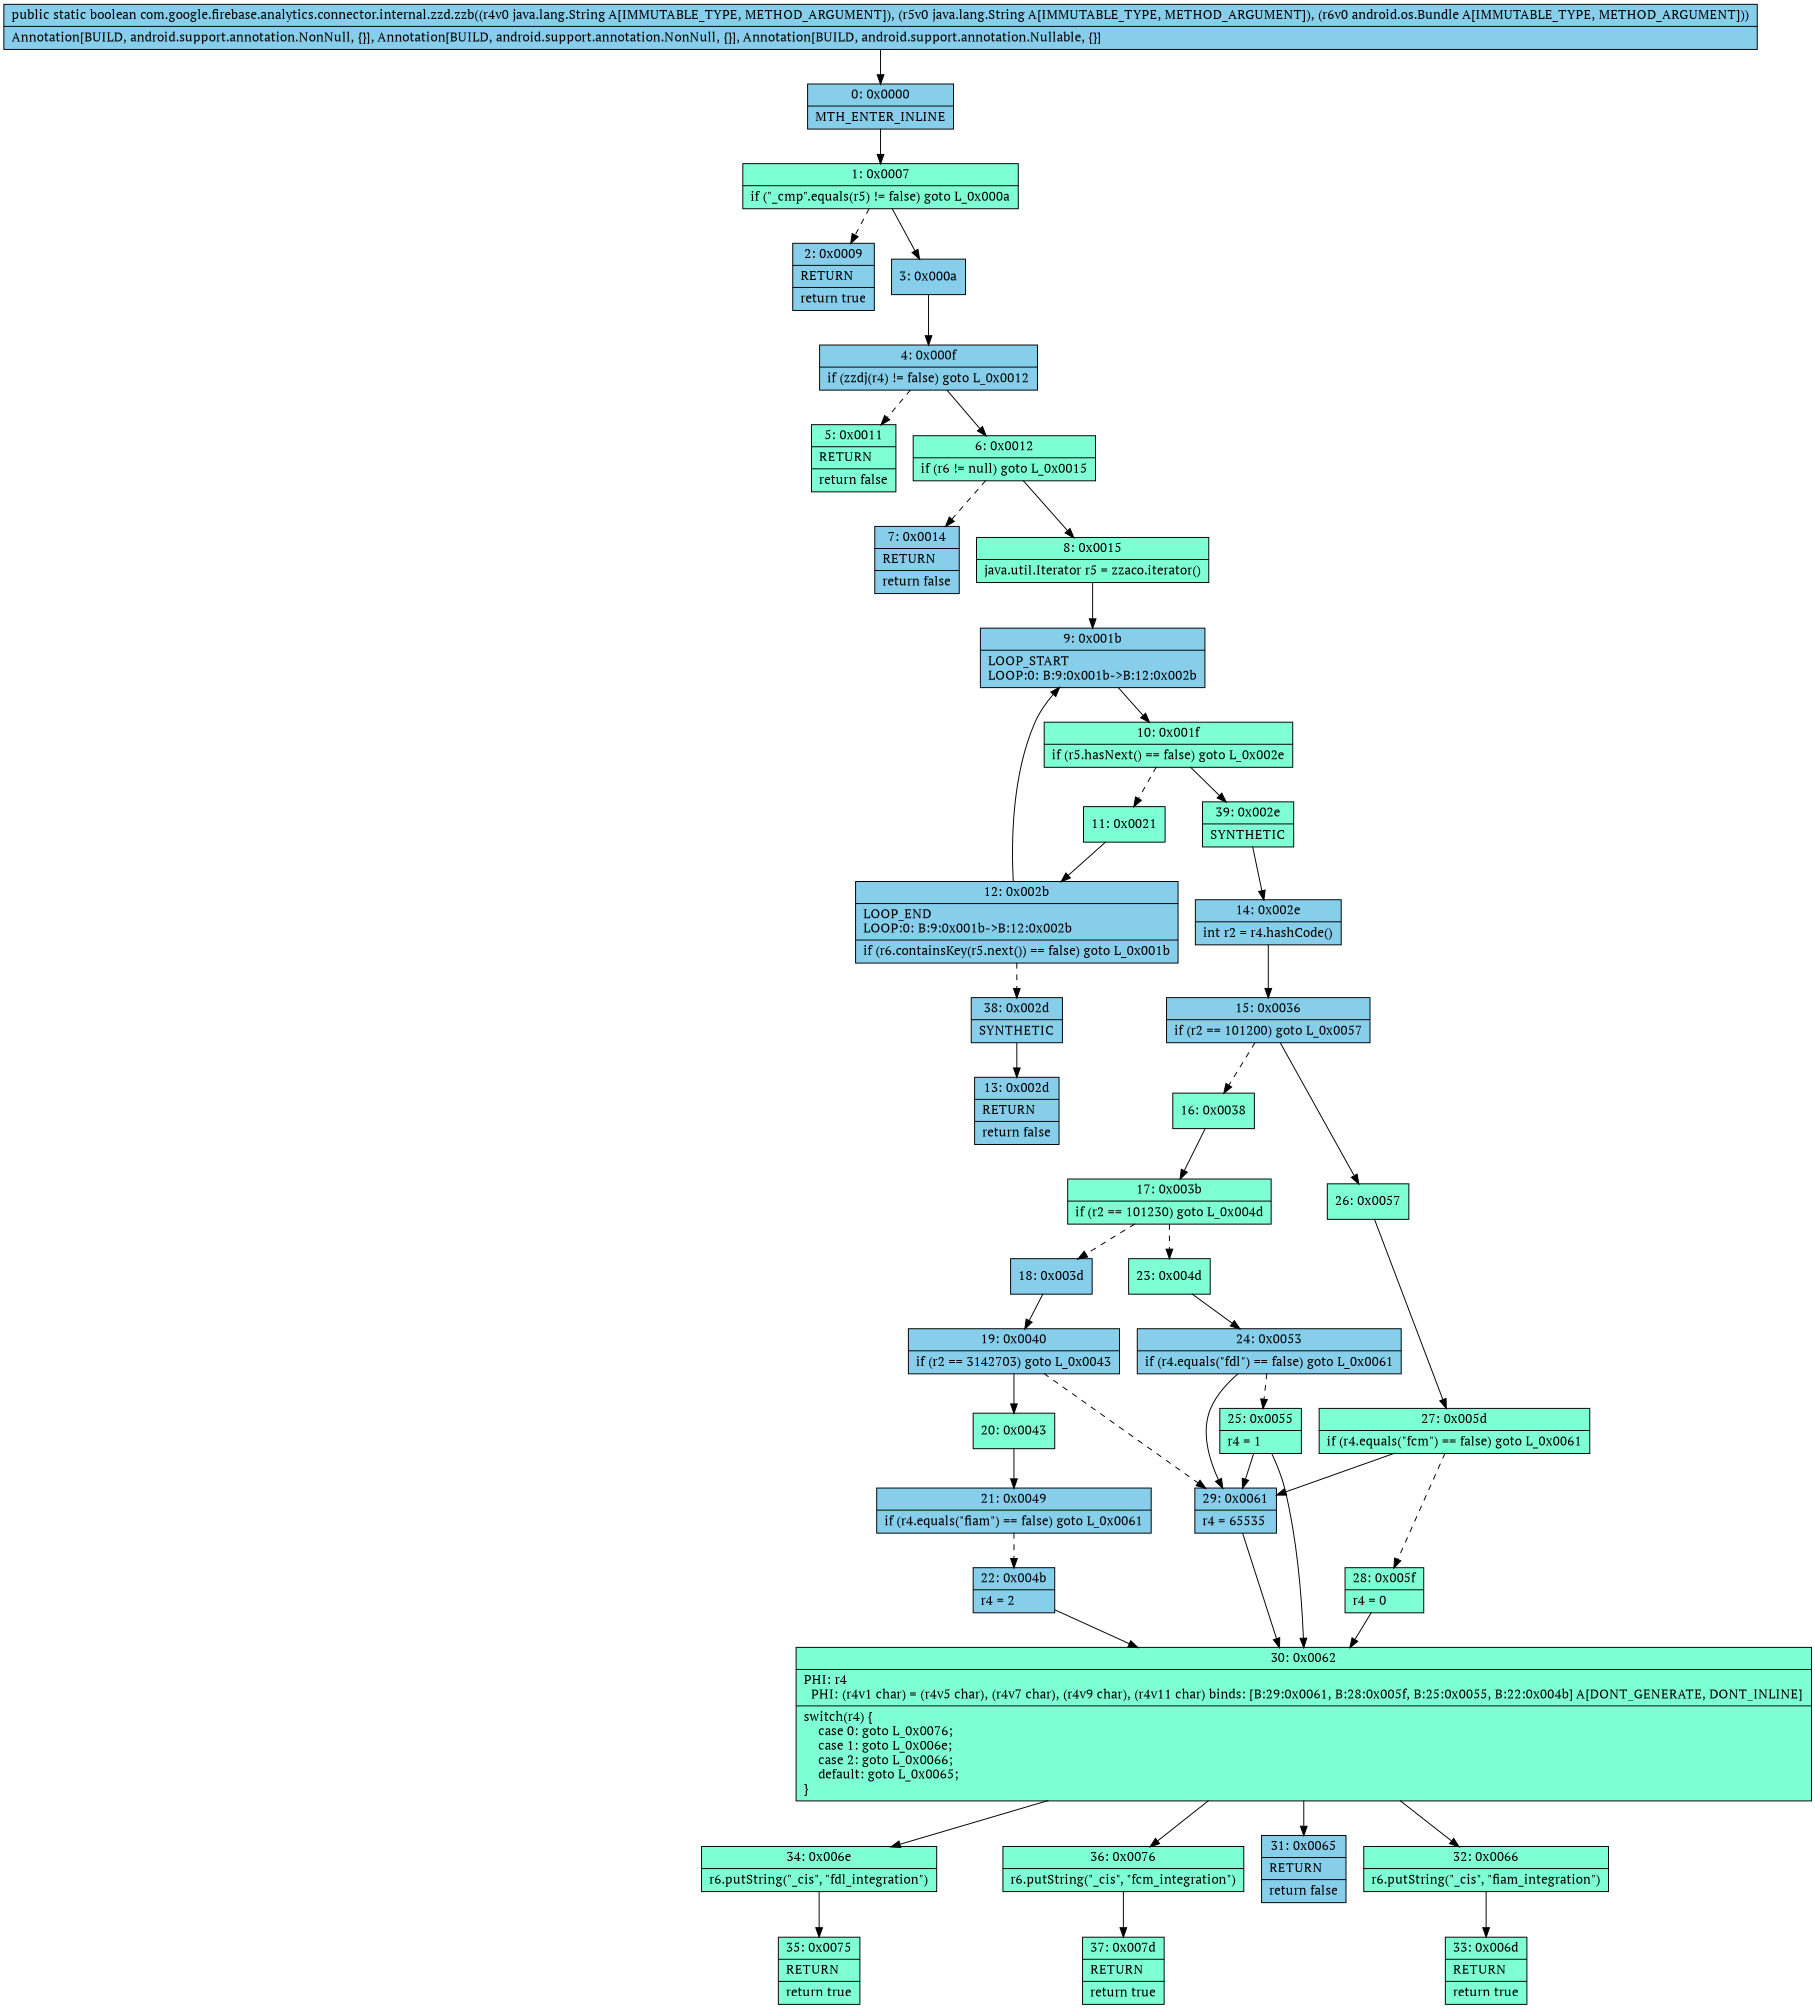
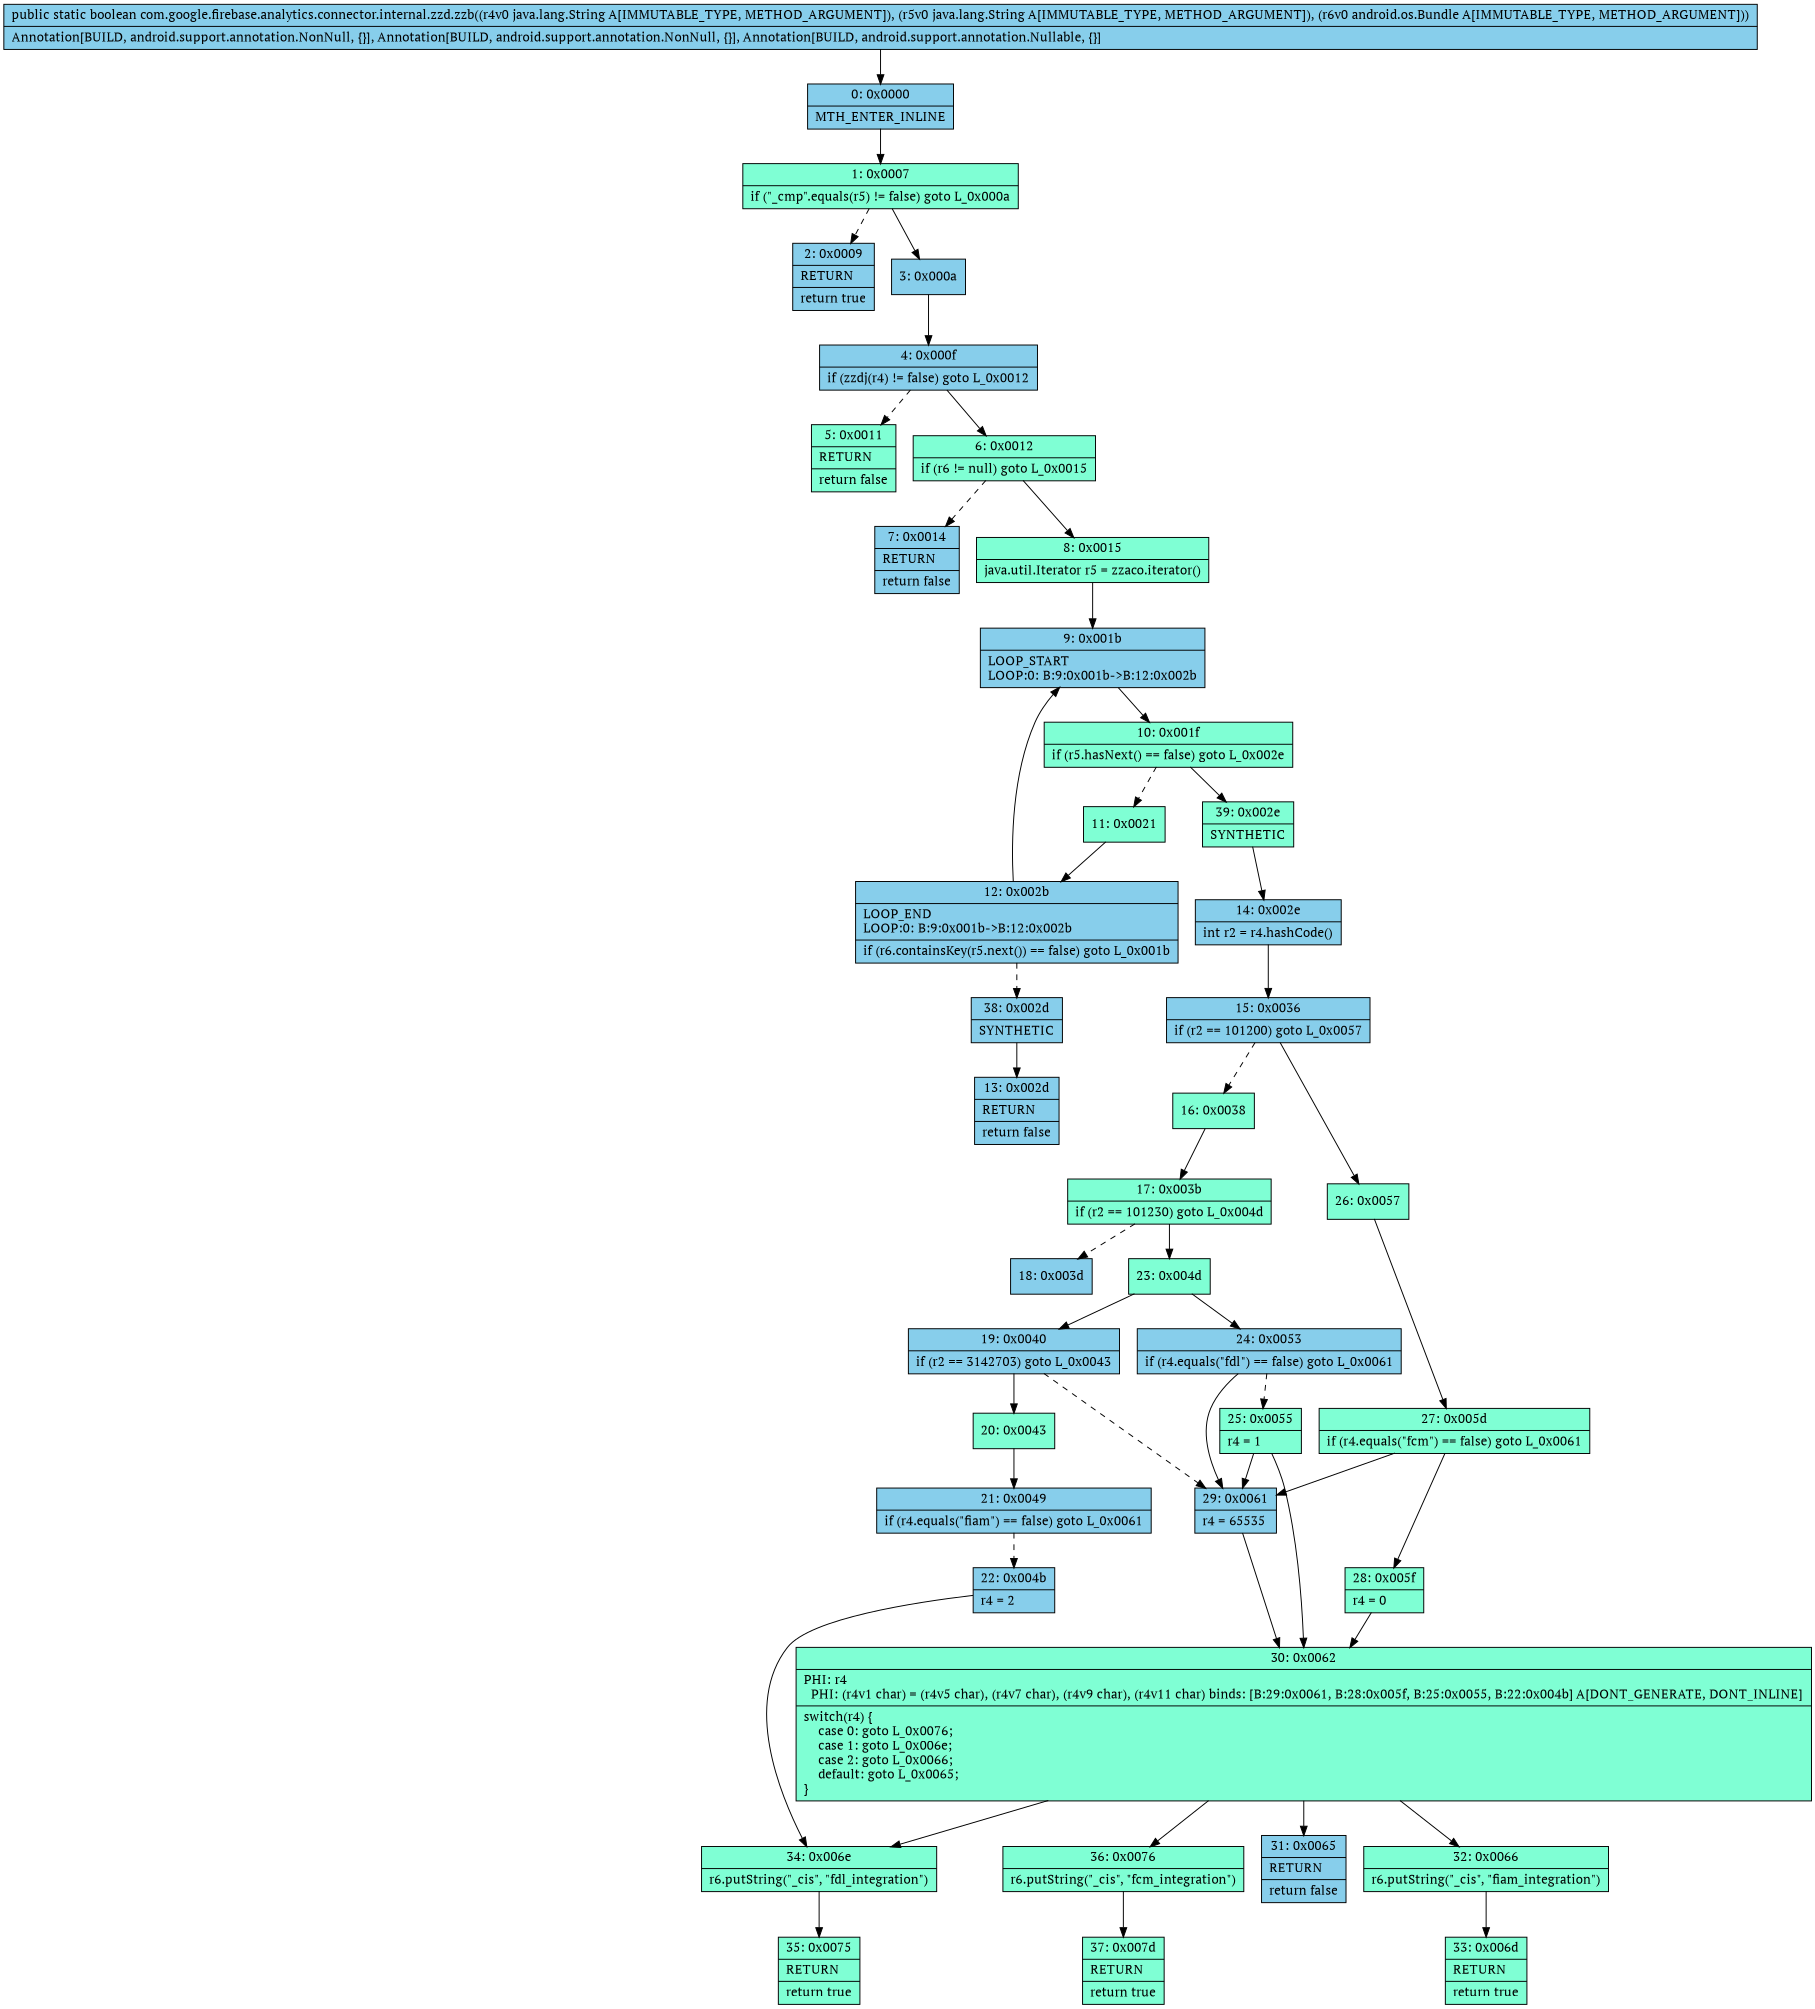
(1169, 1236) -> (1169, 1236)
(1036, 1307) -> (1101, 1309)
(1421, 1506) -> (1421, 1506)
(1092, 1627) -> (786, 1650)
